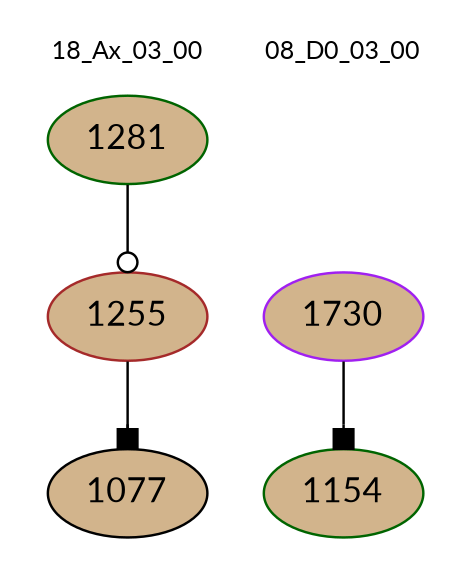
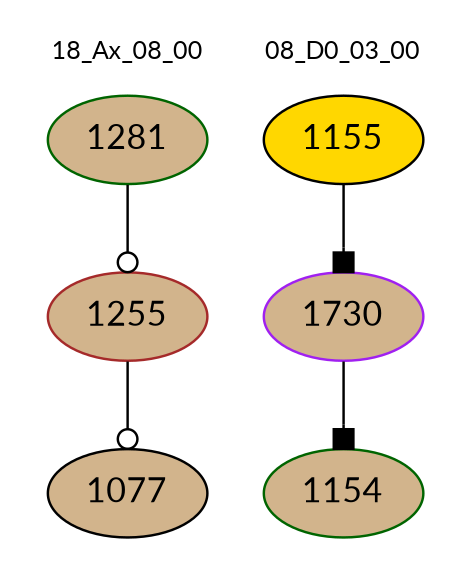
(128, 53) -> (128, 53)
none -> (344, 140)
(128, 395) -> (128, 395)
